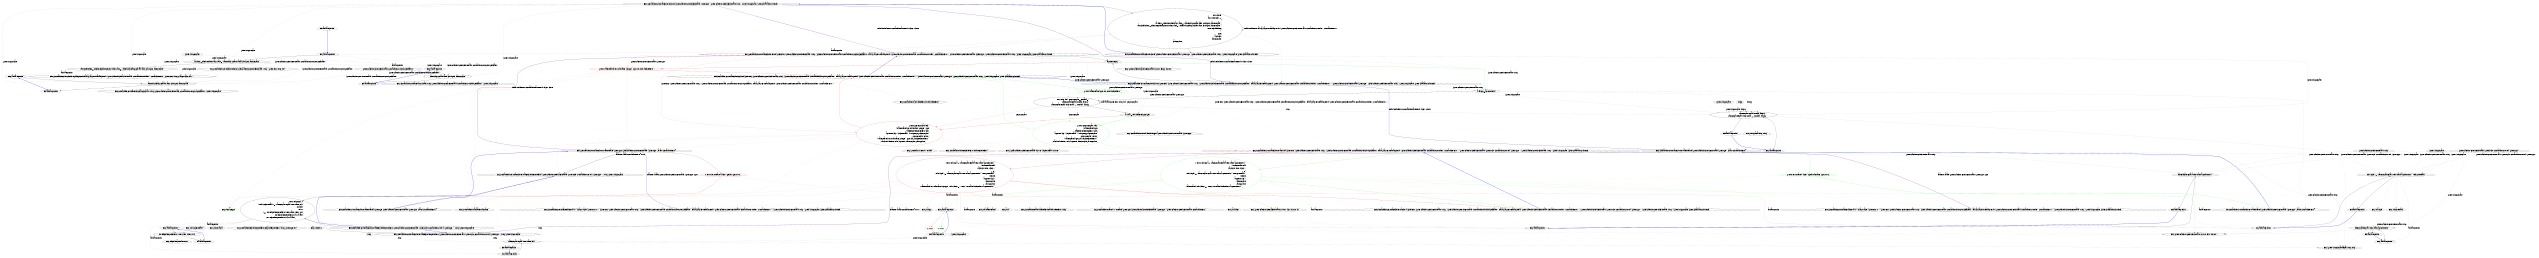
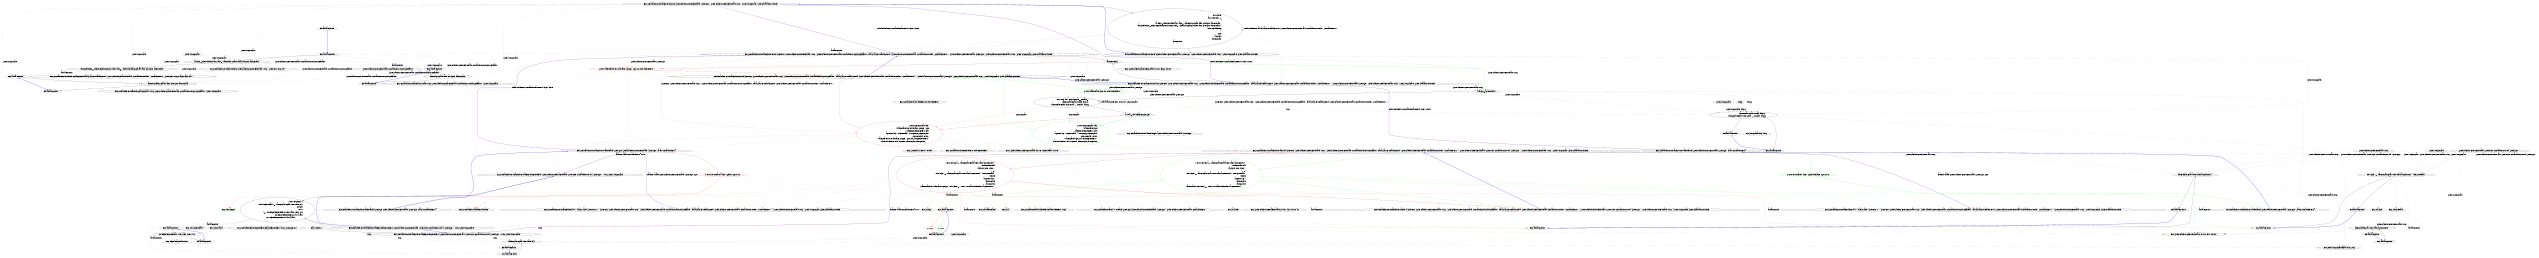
(2340, 248) -> (2340, 248)
